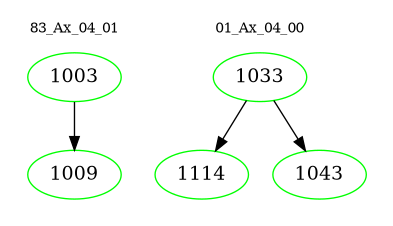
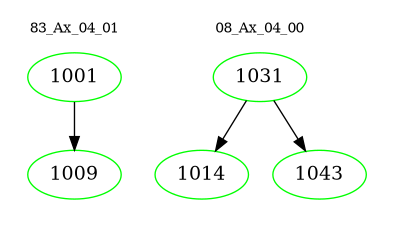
(260, 29) -> (260, 29)
(74, 77) -> (74, 77)
(260, 77) -> (260, 77)
(202, 175) -> (202, 175)
